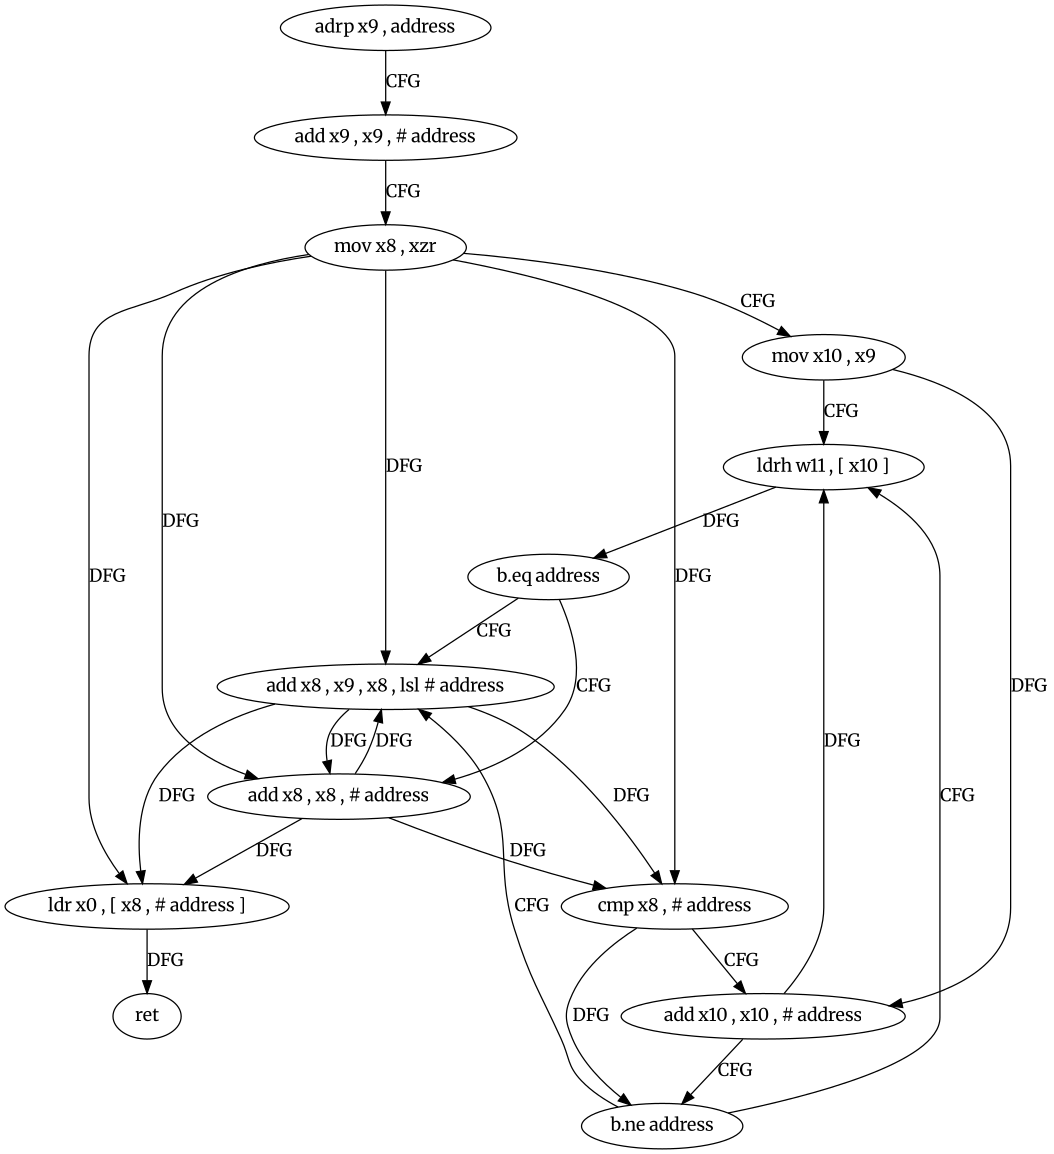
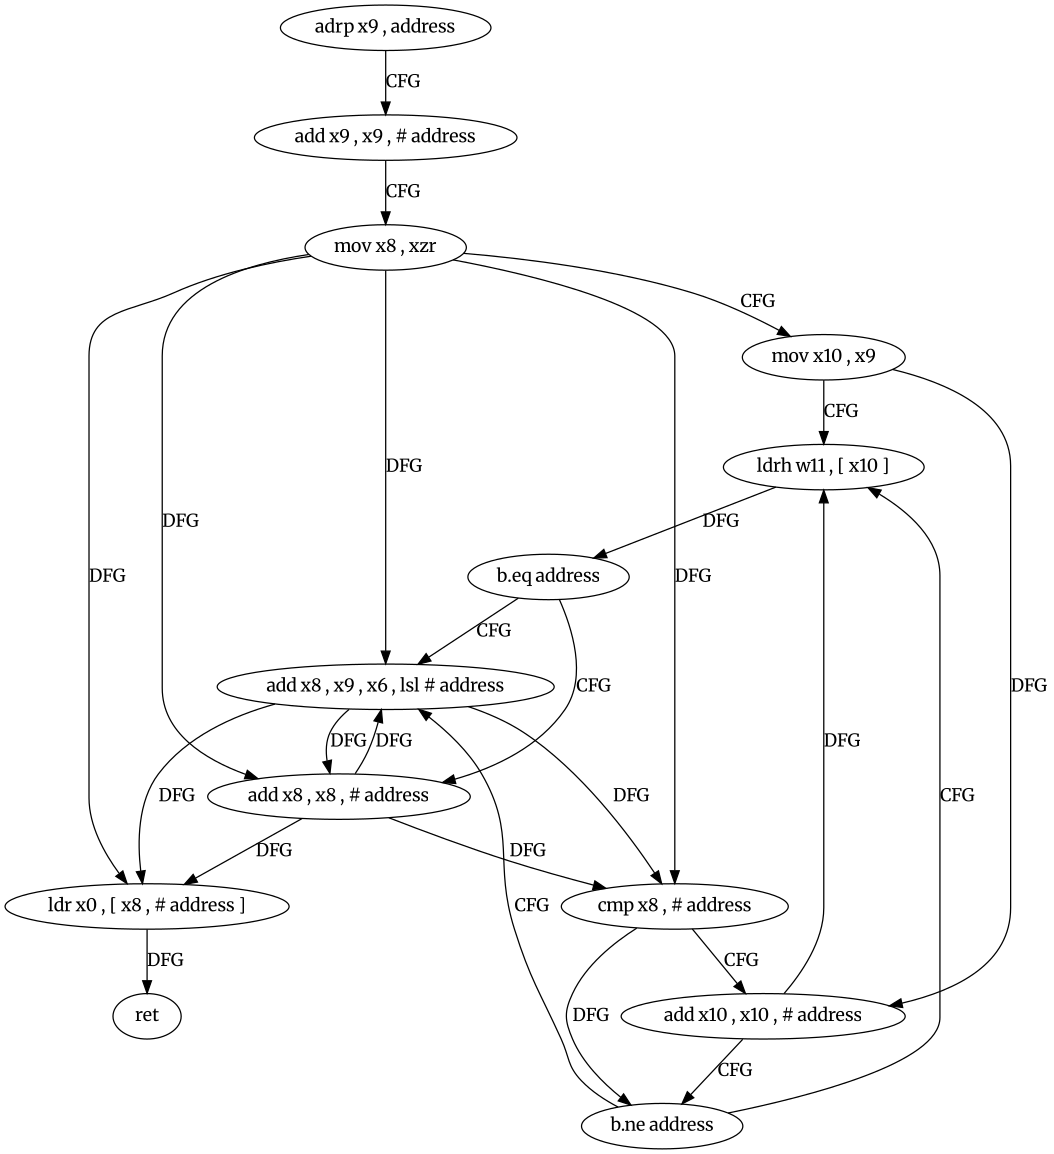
(386, 687) -> (386, 687)
